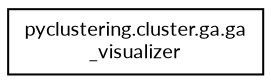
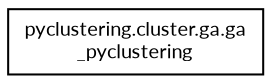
(136, 42) -> (136, 42)
